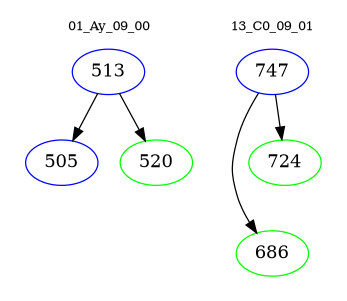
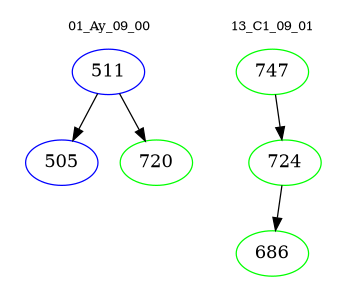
(272, 27) -> (272, 27)
(108, 72) -> (108, 72)
(272, 72) -> (272, 72)
(233, 157) -> (280, 202)
(156, 163) -> (156, 163)
